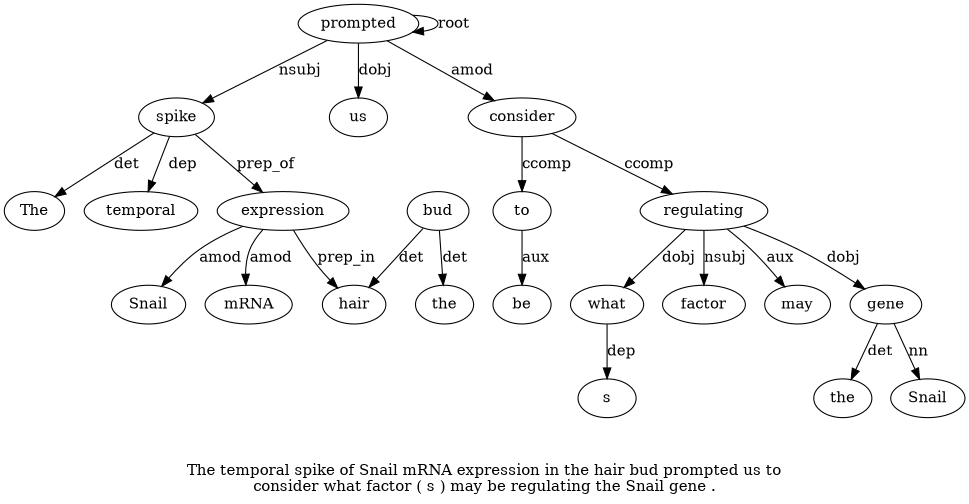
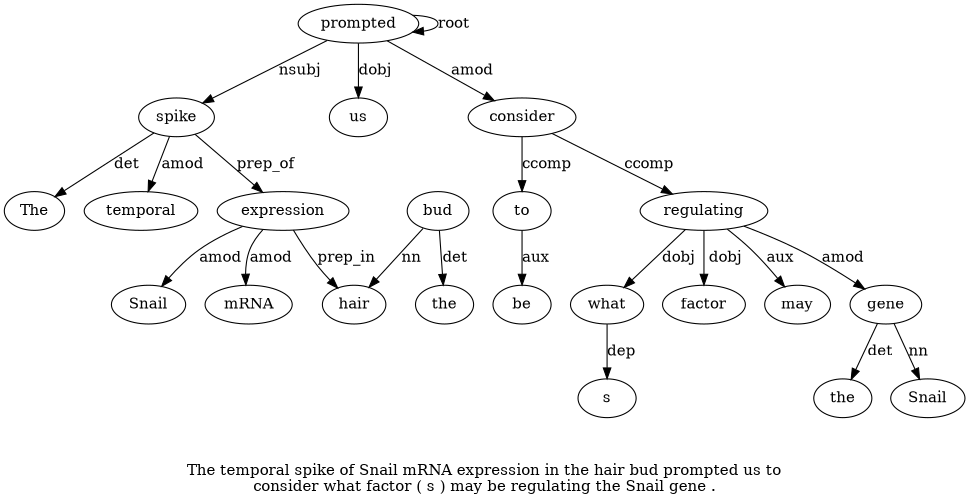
(183, 164) -> (183, 164)
(412, 258) -> (412, 258)
(725, 258) -> (725, 258)
(843, 258) -> (843, 258)
